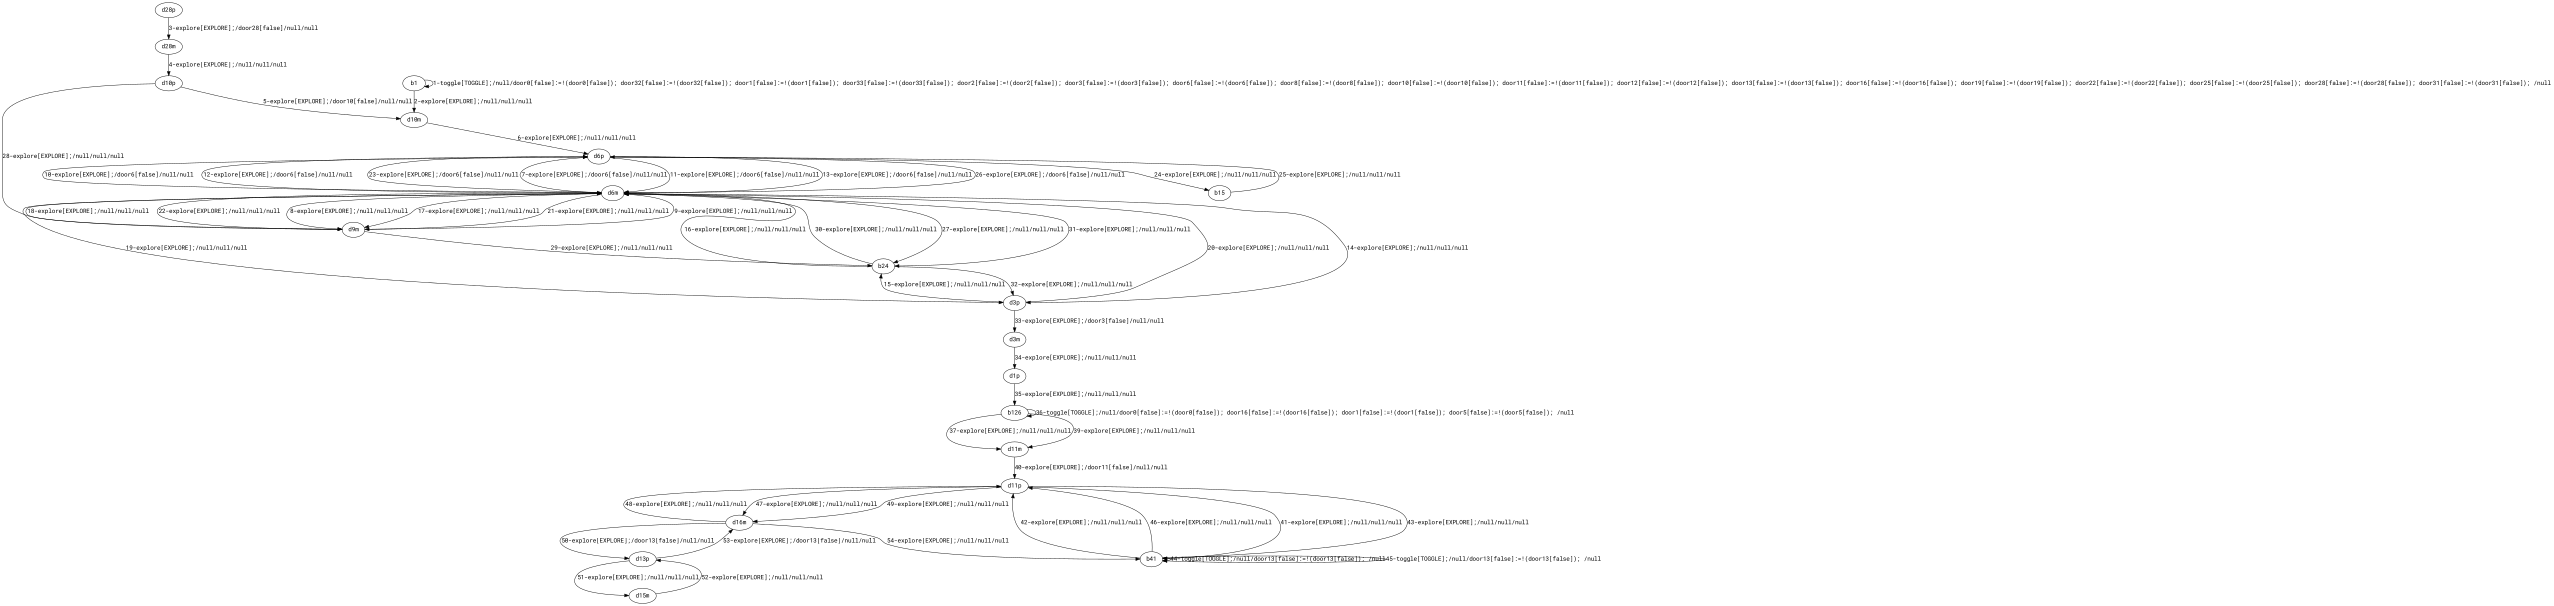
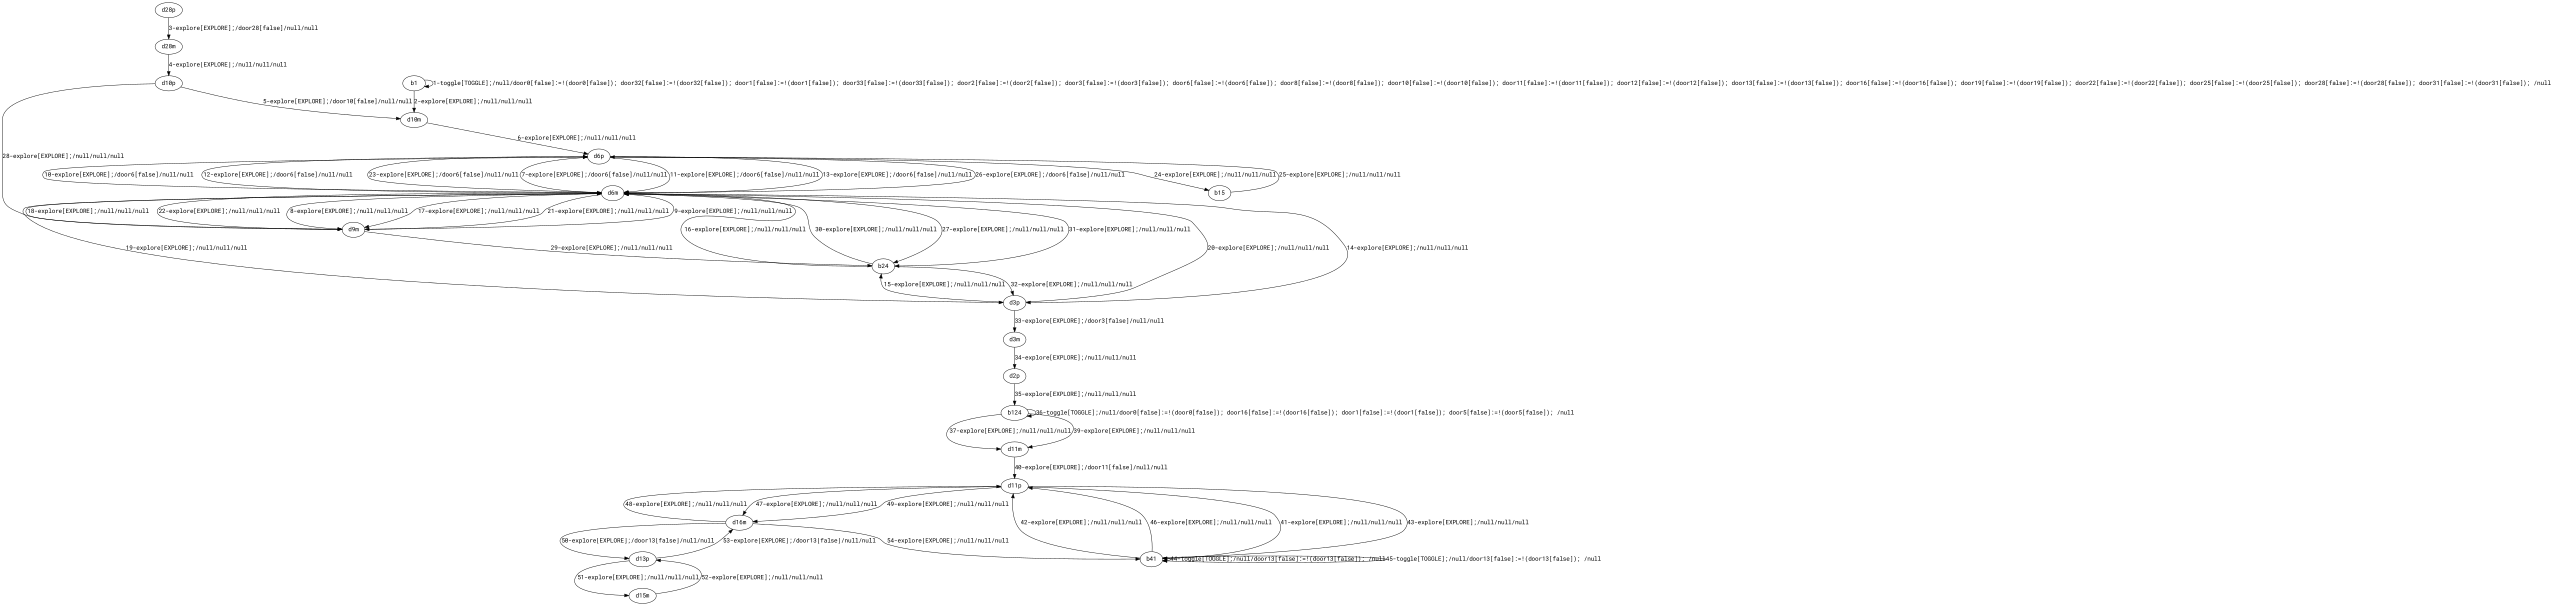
(1015, 376) -> (1015, 376)
(1015, 413) -> (1015, 413)
